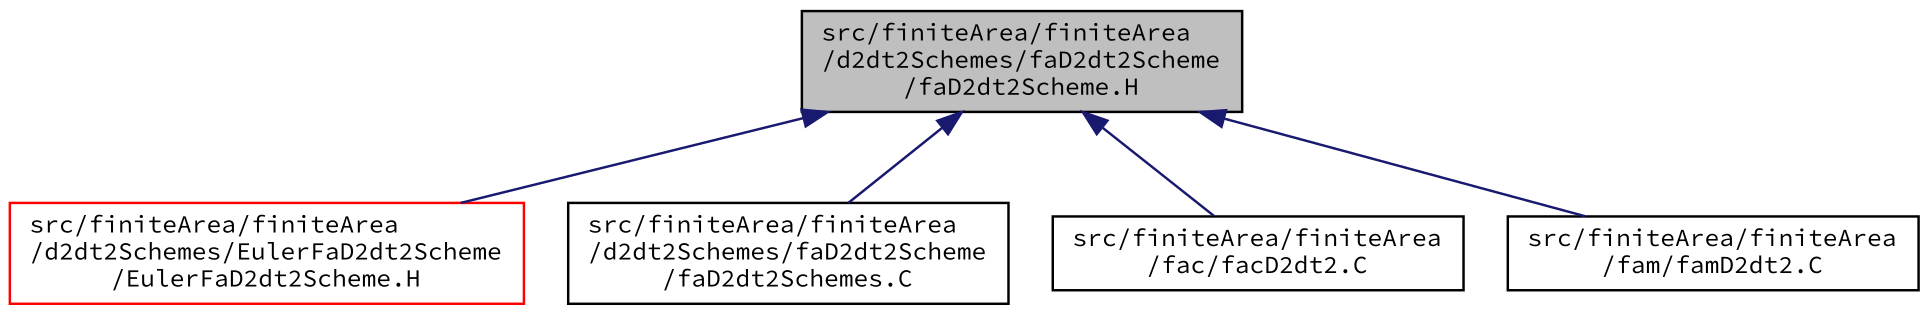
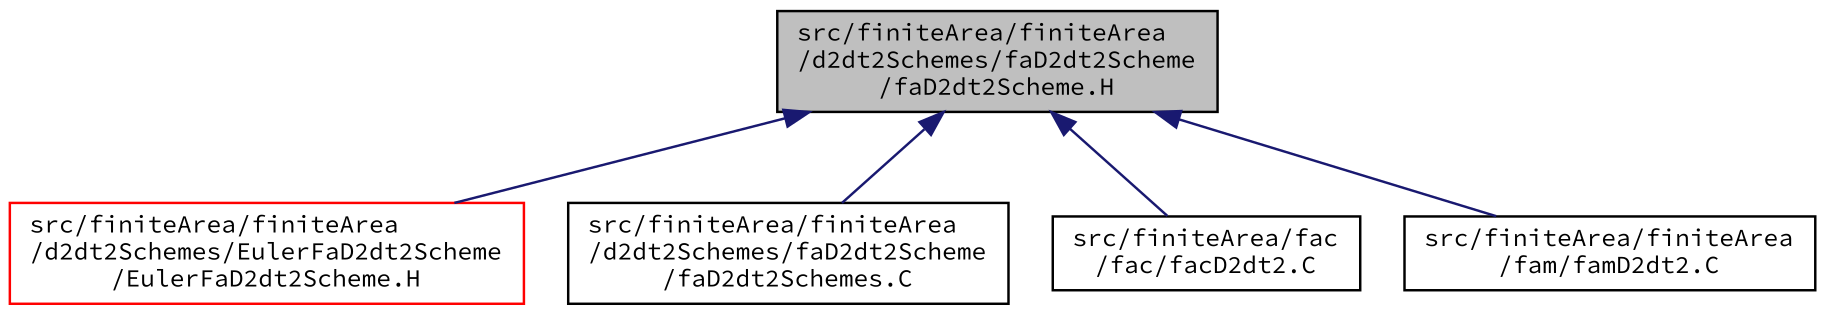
(1258, 253) -> (1206, 253)
